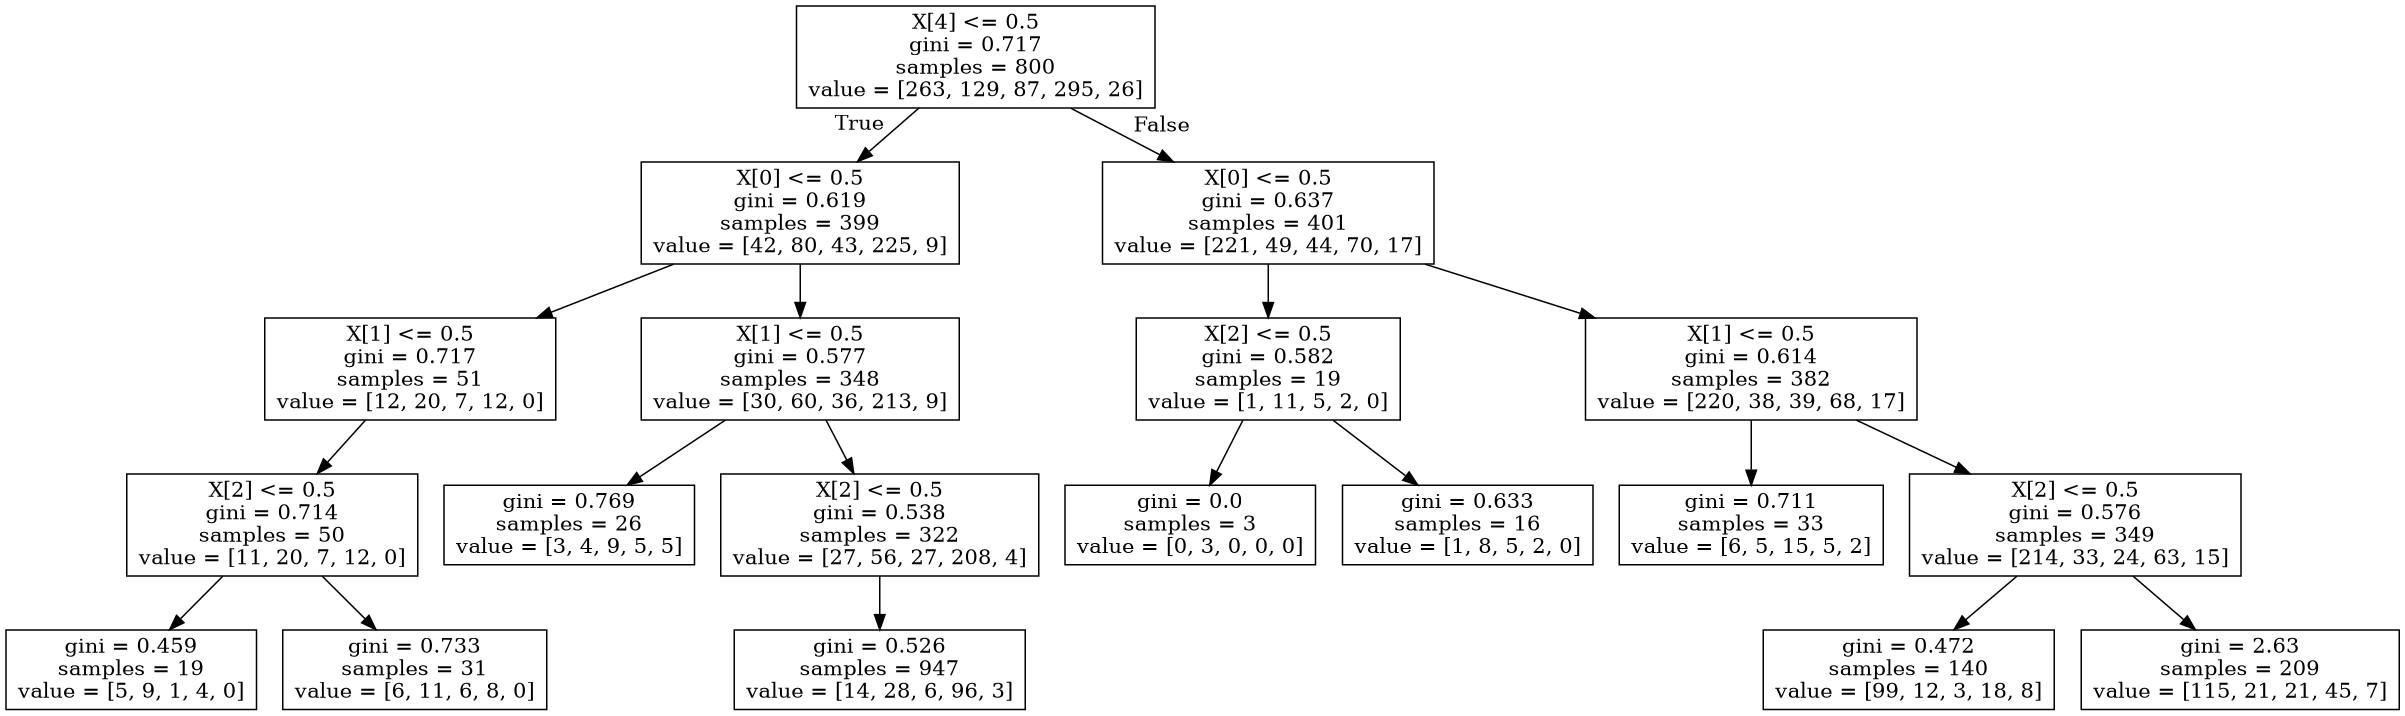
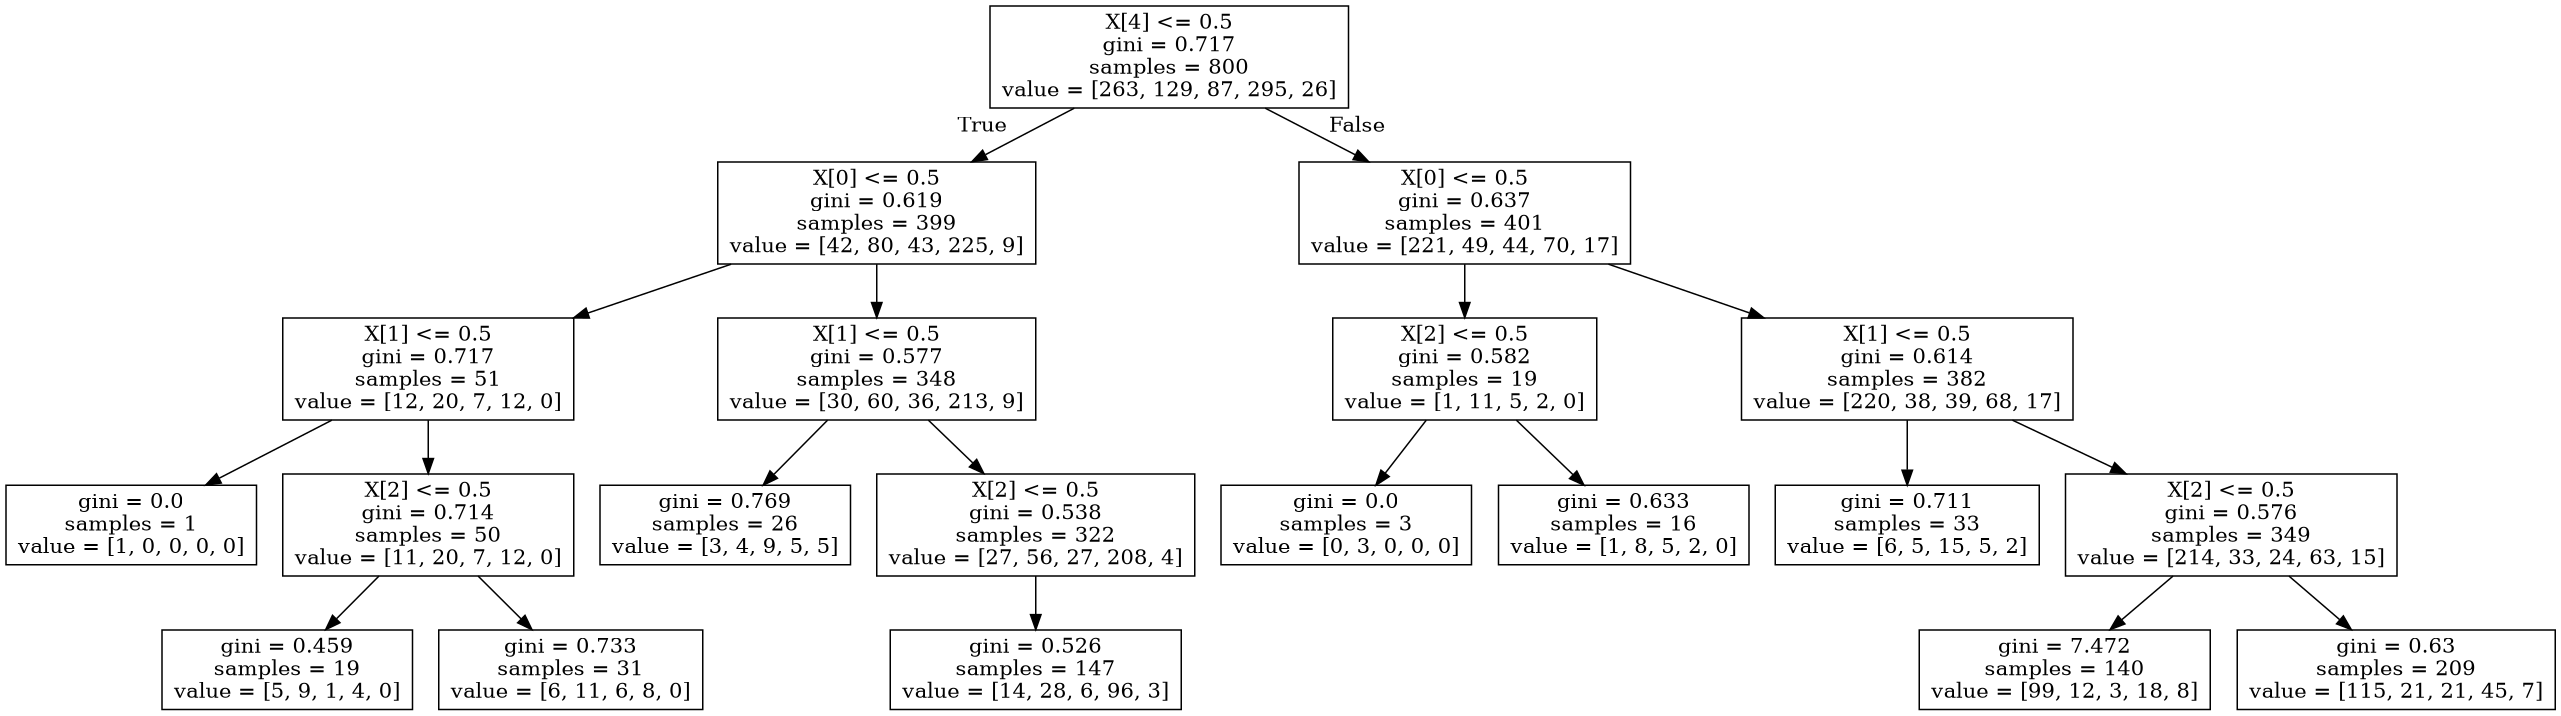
none -> (131, 525)
(880, 670) -> (1036, 670)
(1909, 670) -> (2065, 670)
(2240, 670) -> (2396, 670)
